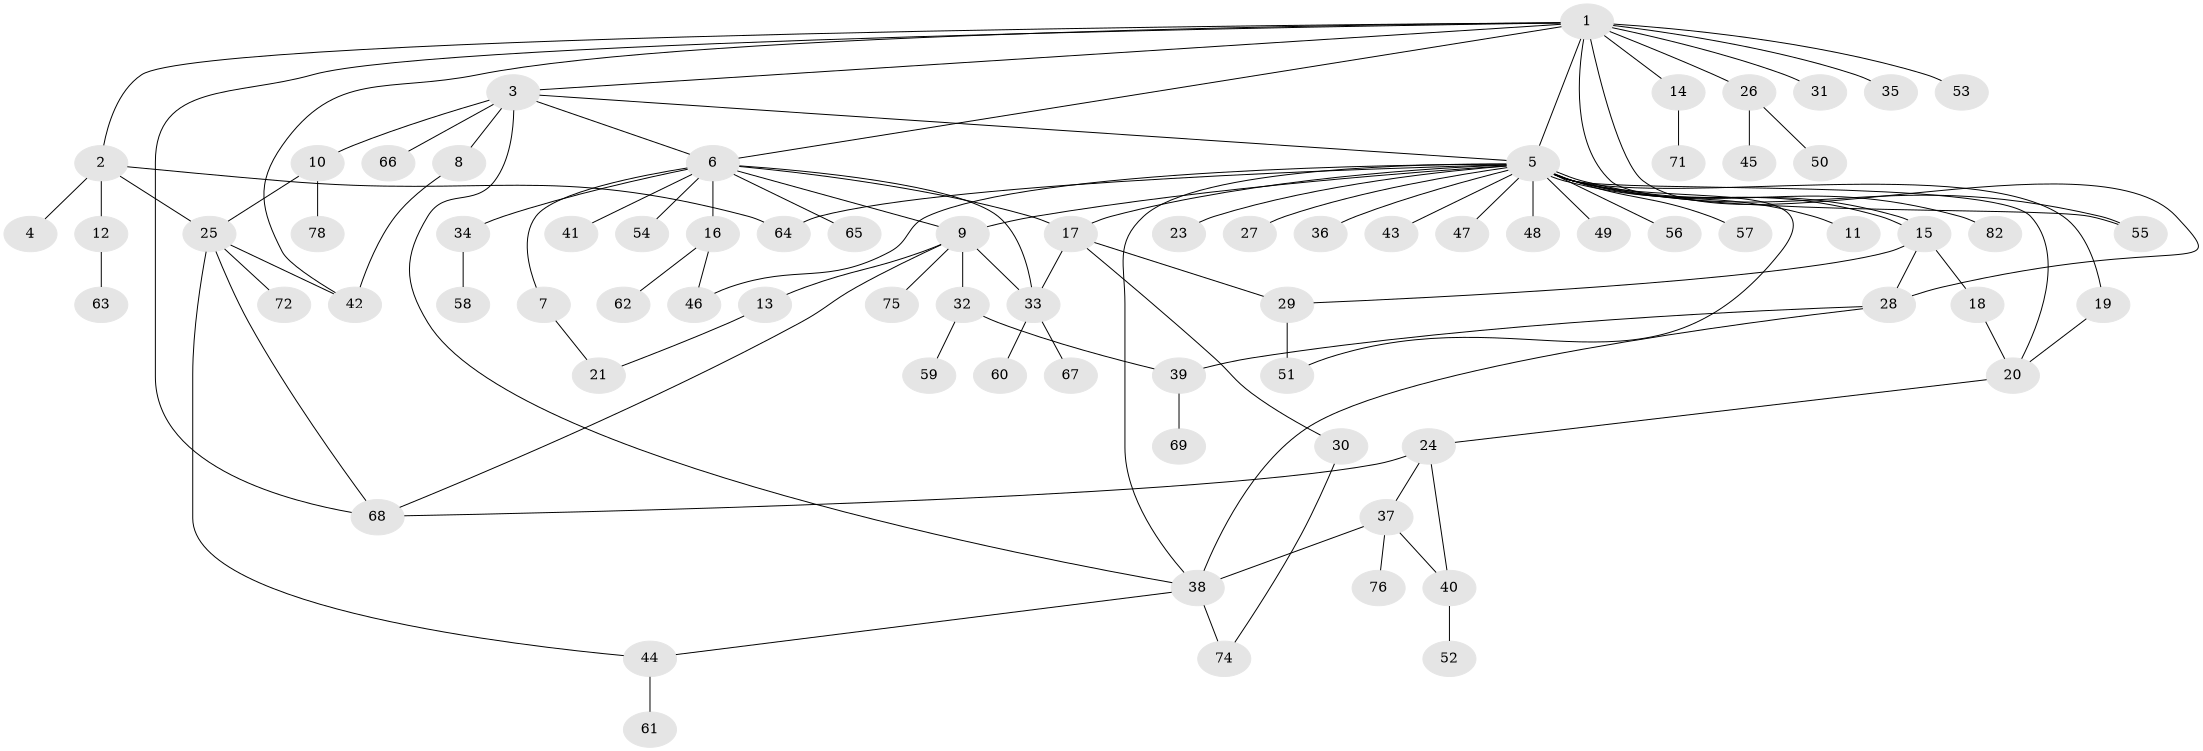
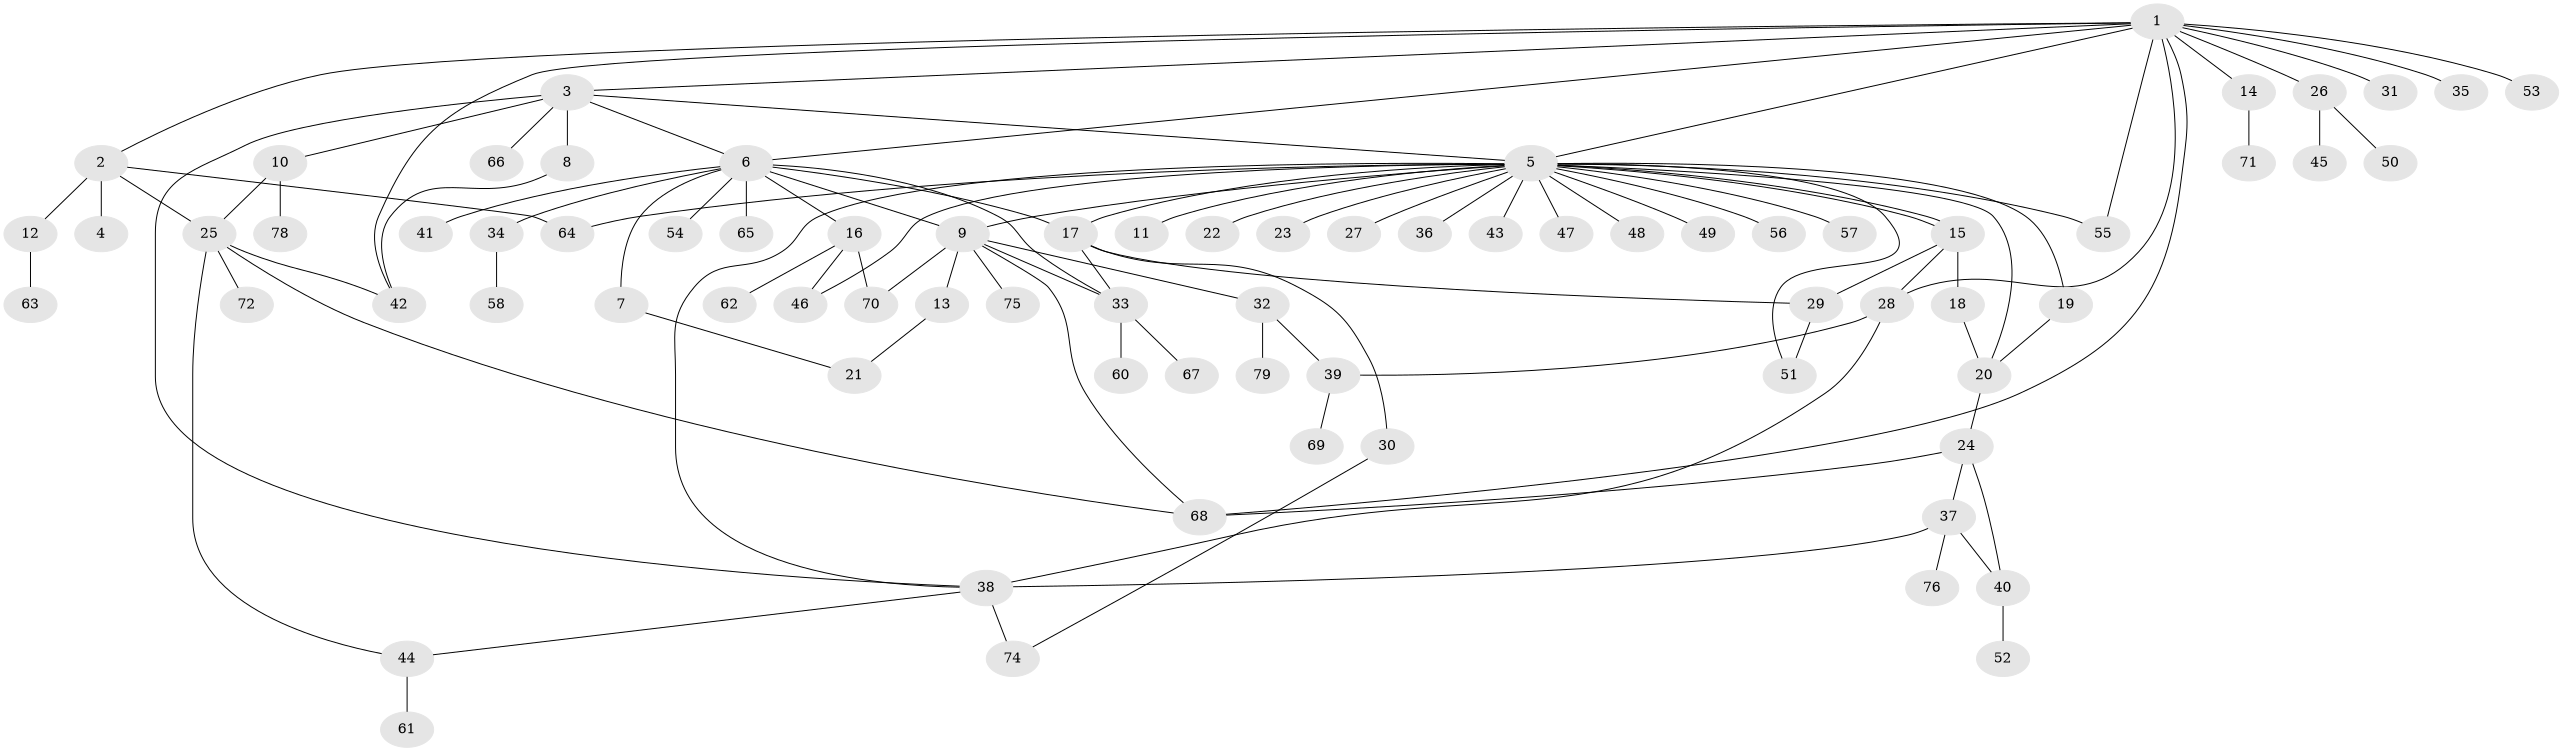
(1995, 234) -> (1212, 234)
none -> (871, 305)
(929, 376) -> (1263, 376)
